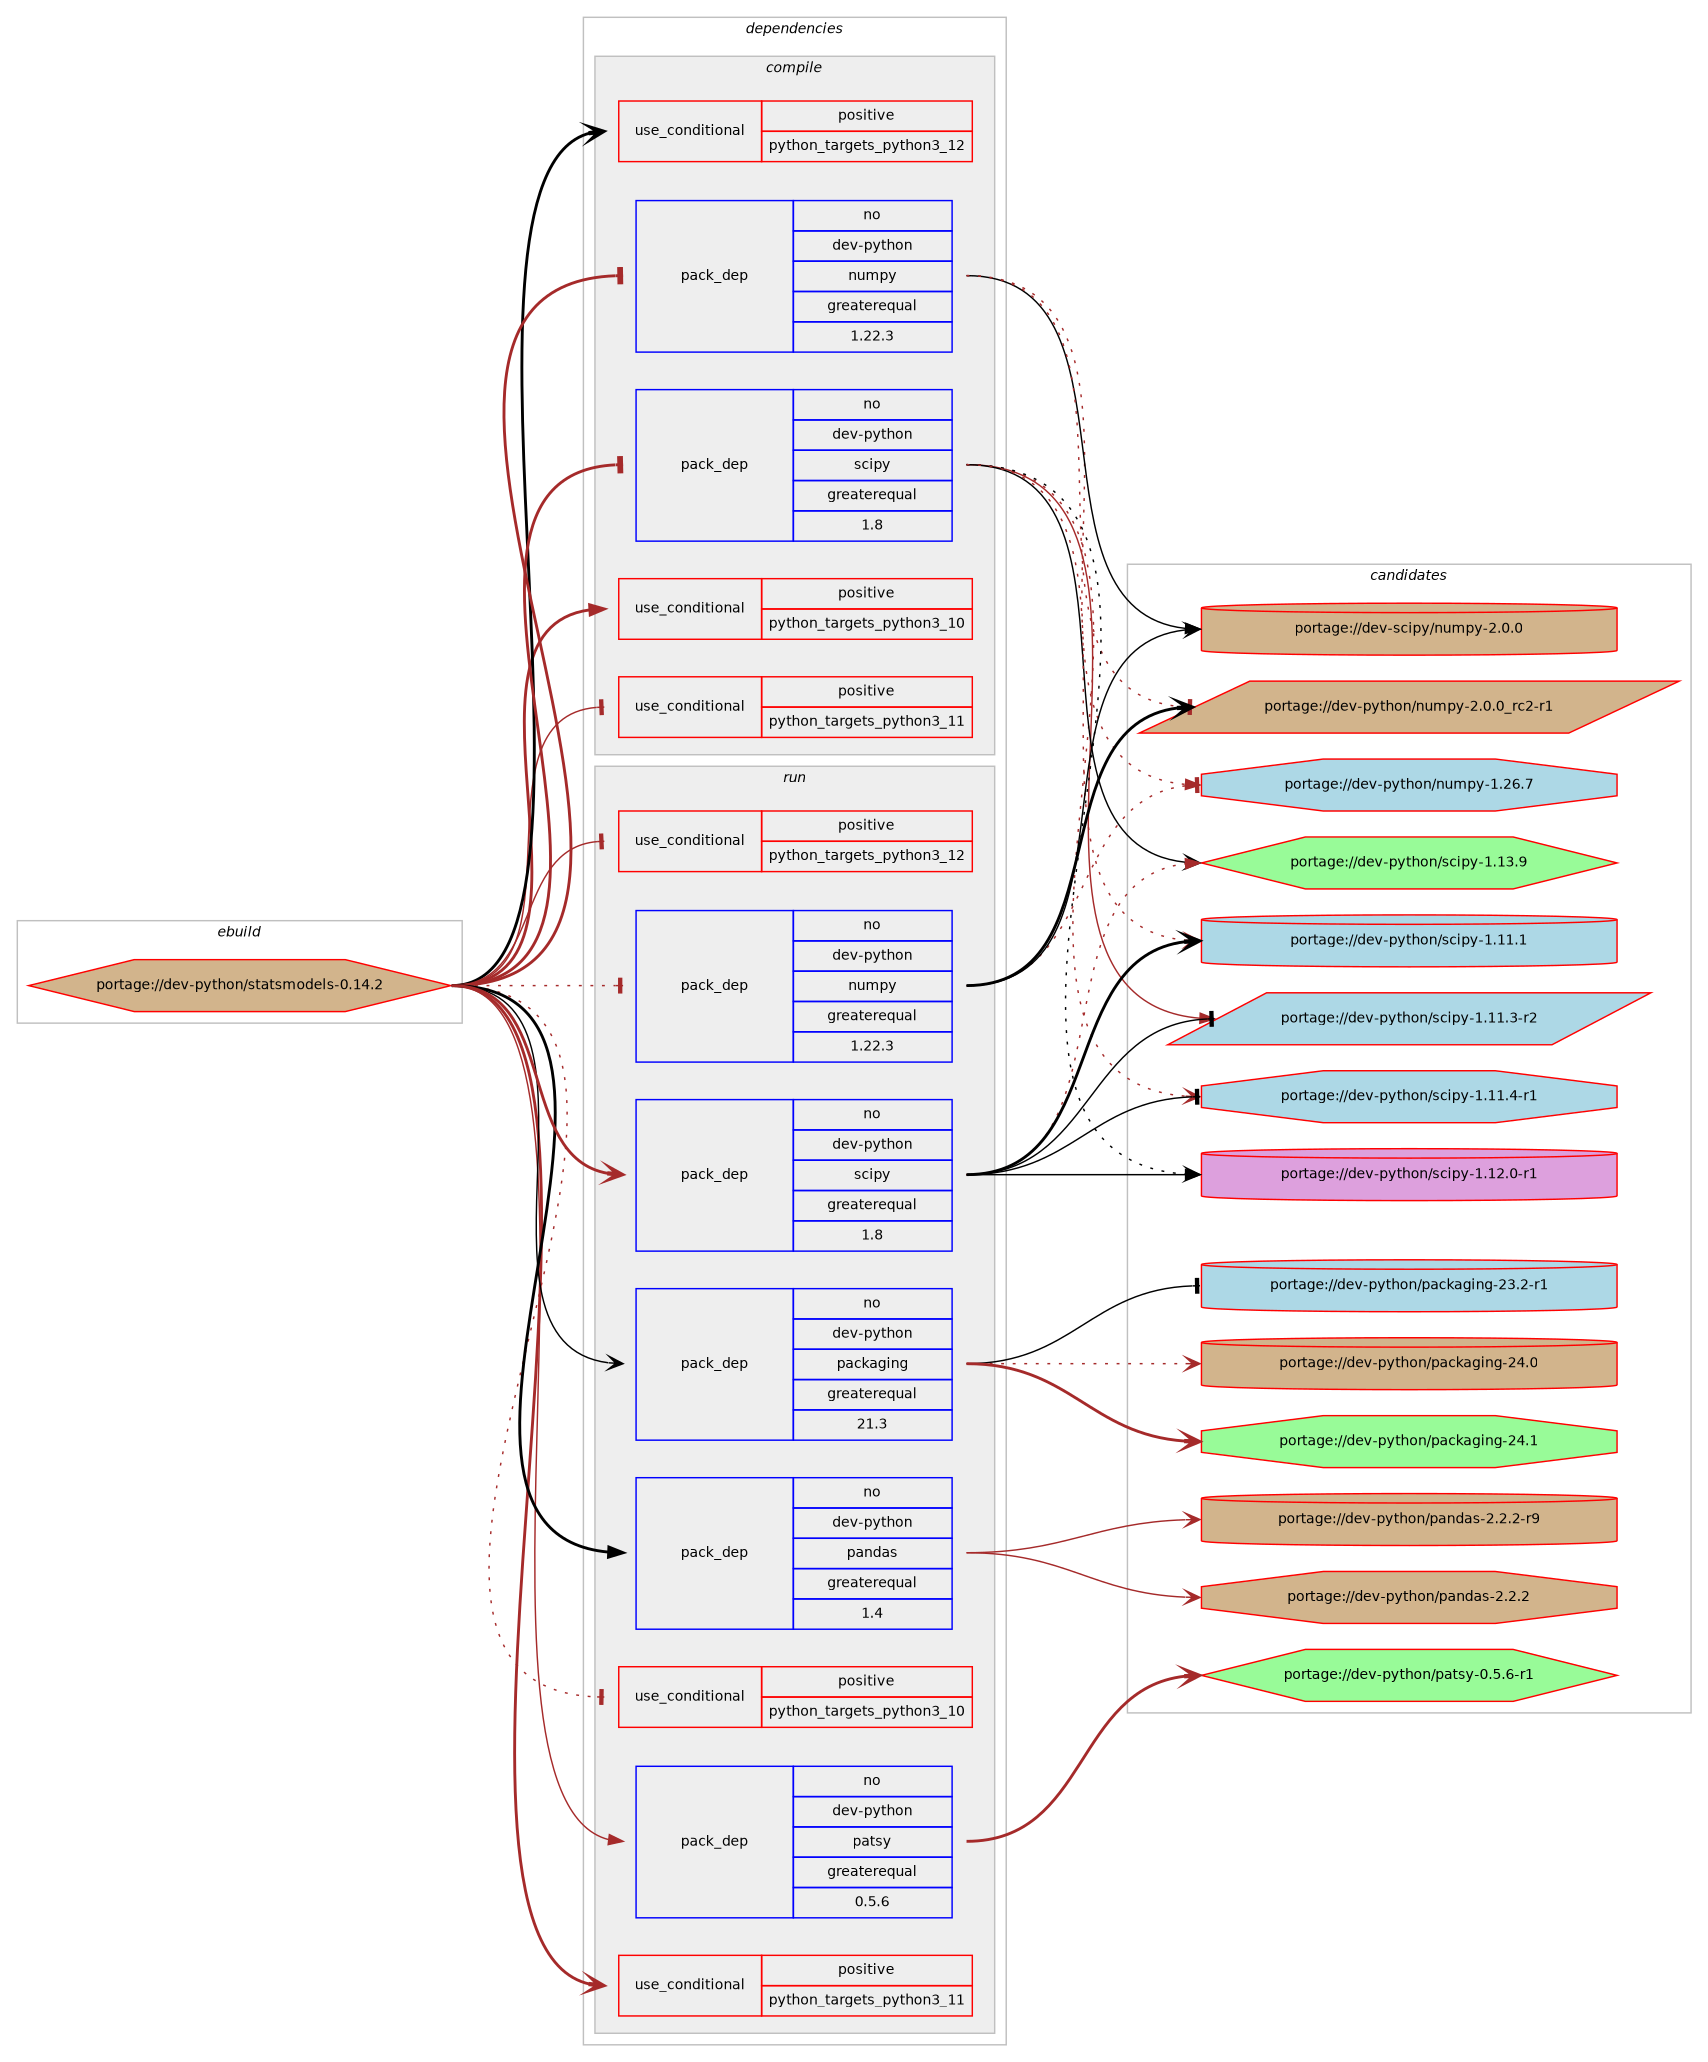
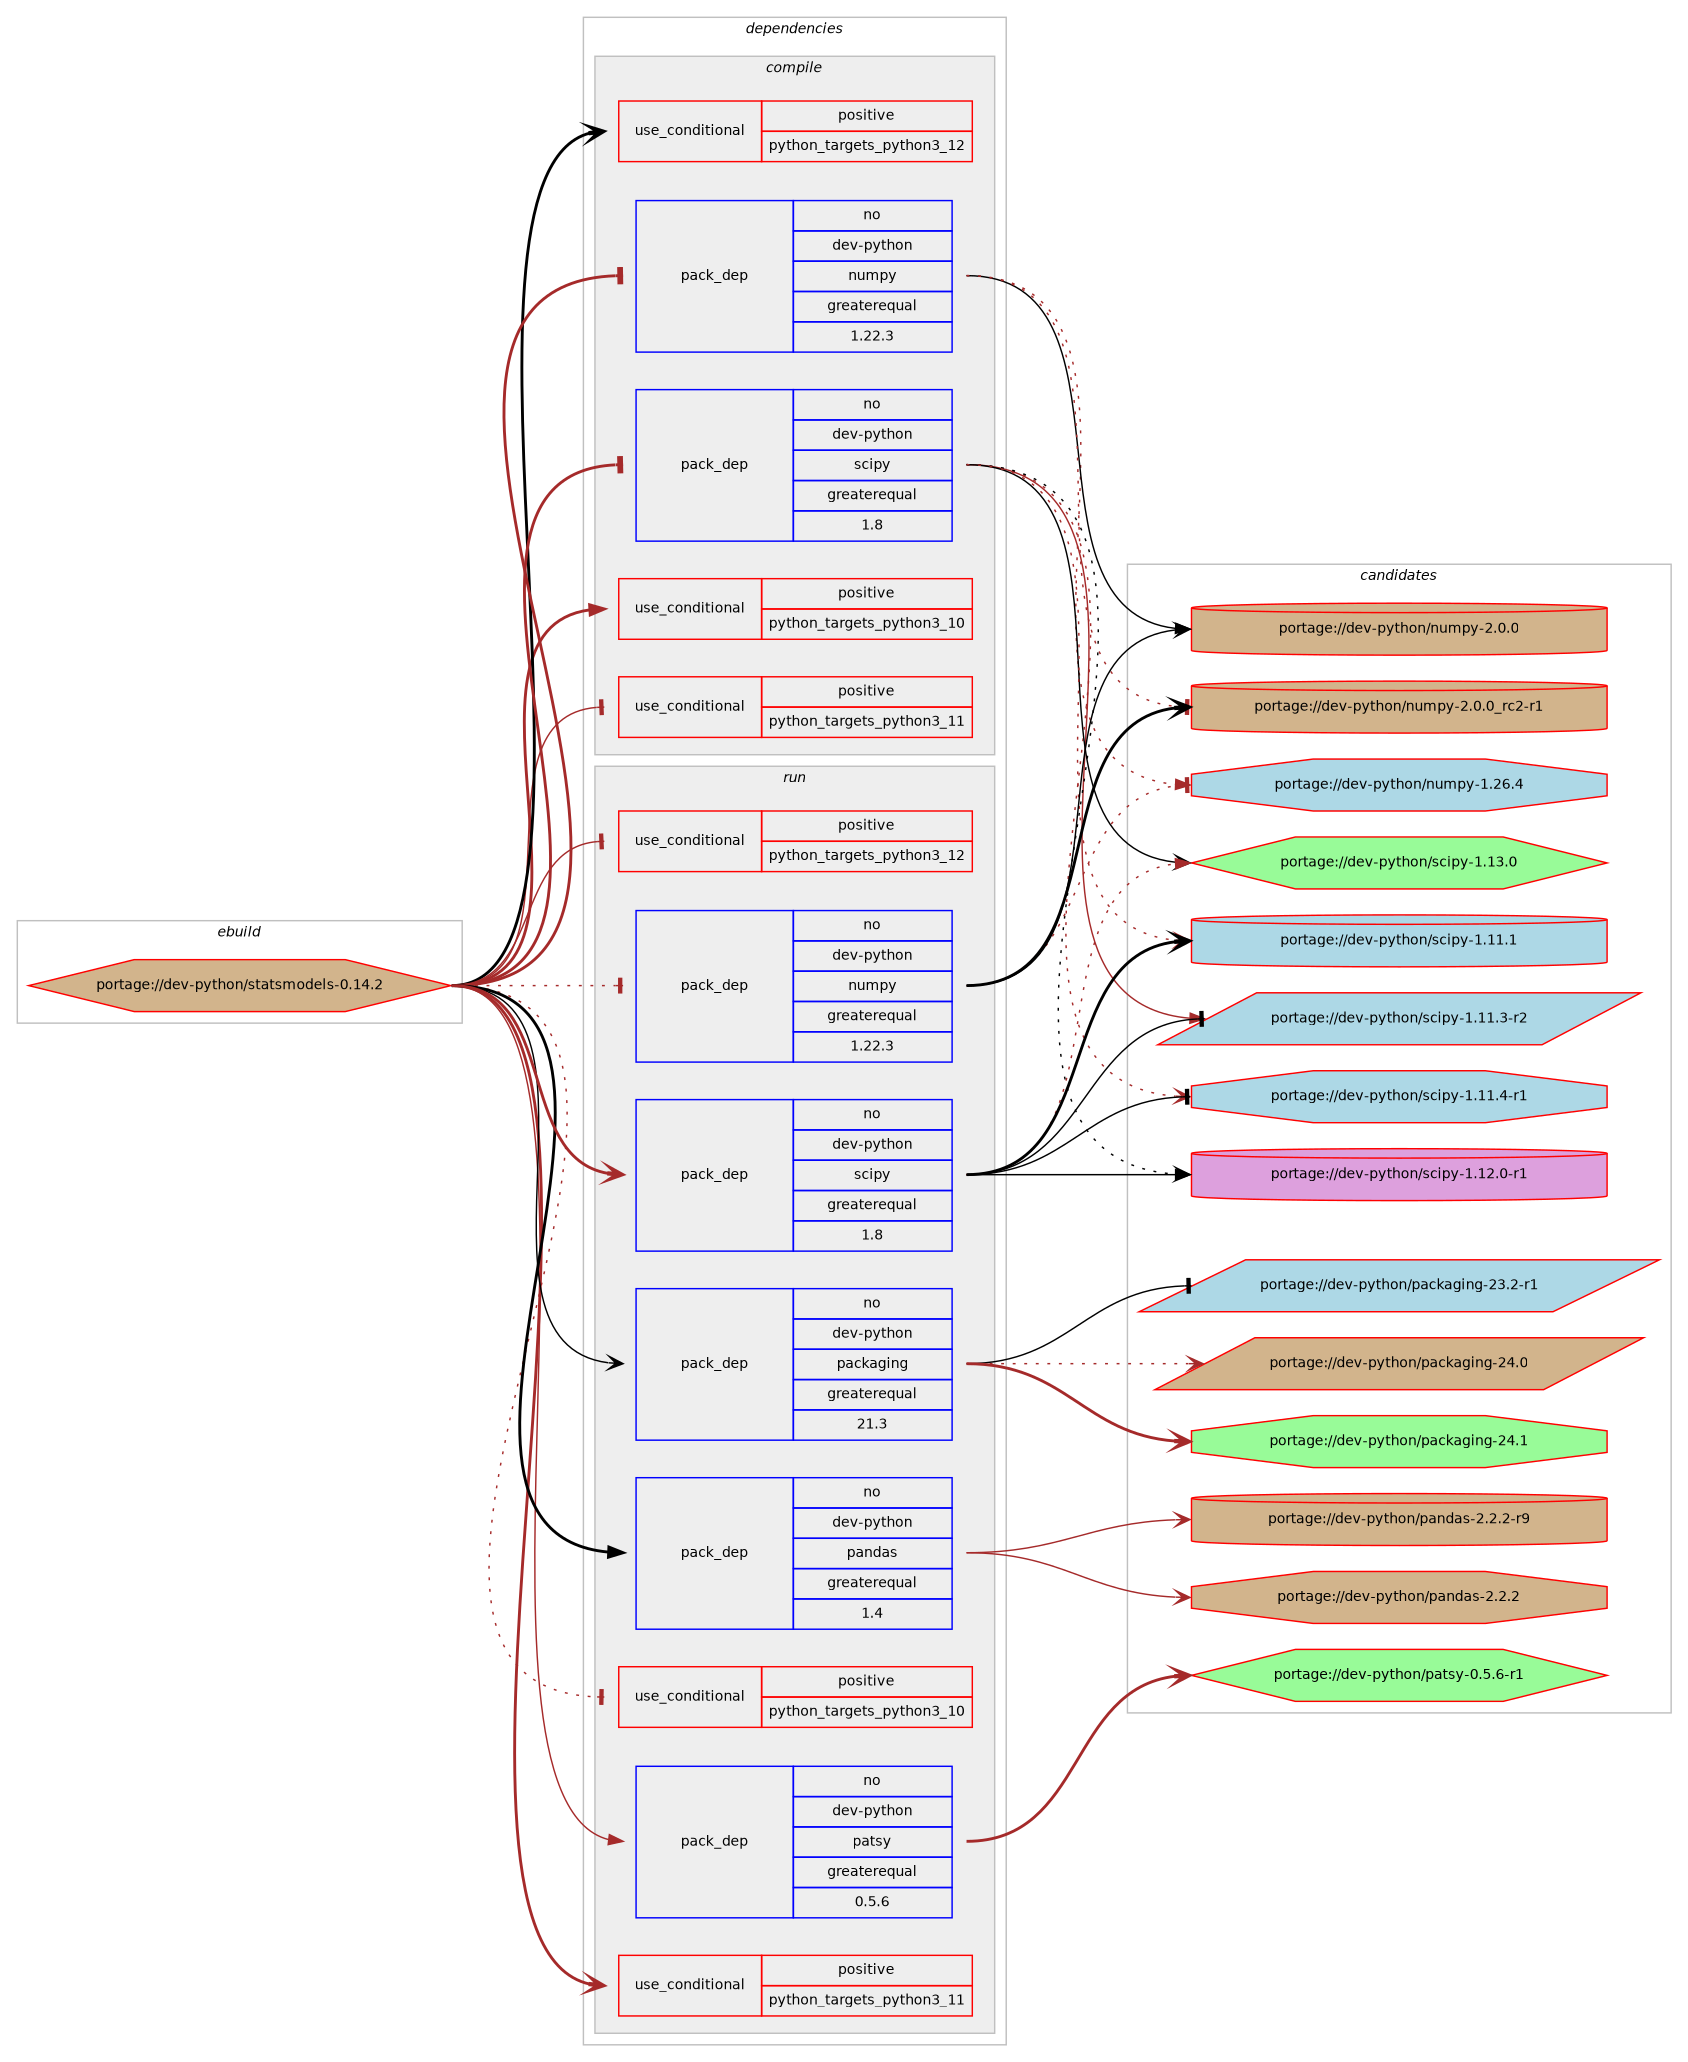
(1409, 629) -> (1399, 629)
(1409, 707) -> (1399, 707)
(1409, 785) -> (1399, 785)
(1409, 863) -> (1399, 863)
(1409, 1286) -> (1399, 1286)
(1409, 1364) -> (1399, 1364)
